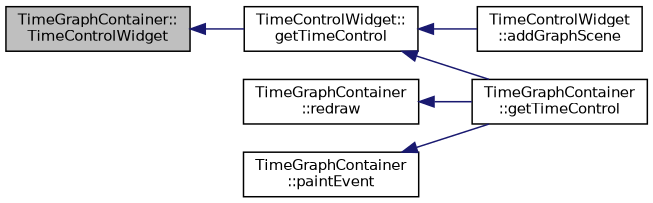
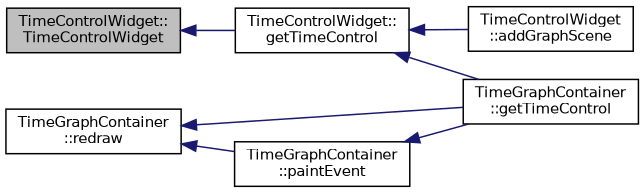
(98, 29) -> (94, 30)
none -> (215, 149)
